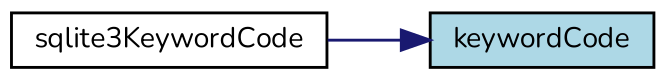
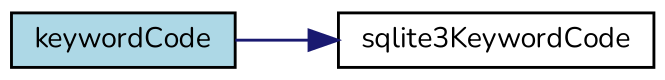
(364, 40) -> (272, 40)
